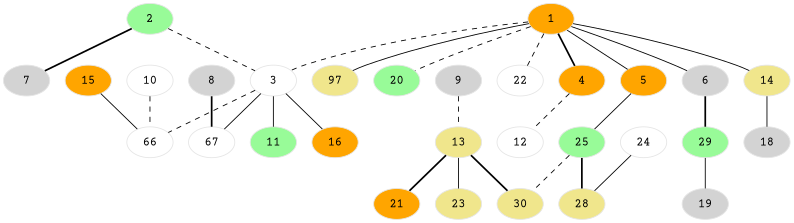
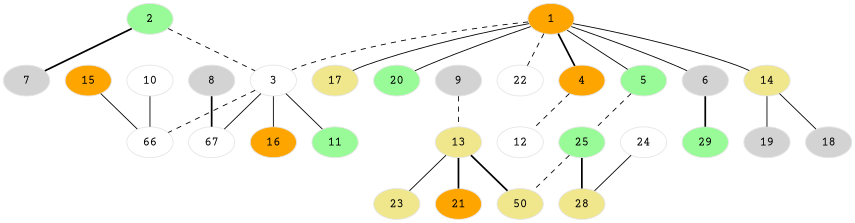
(472, 47) -> (472, 47)
(335, 81) -> (335, 81)
(644, 81) -> (644, 81)
(150, 111) -> (150, 111)
(613, 111) -> (613, 111)
(705, 173) -> (767, 111)
(520, 204) -> (520, 204)
